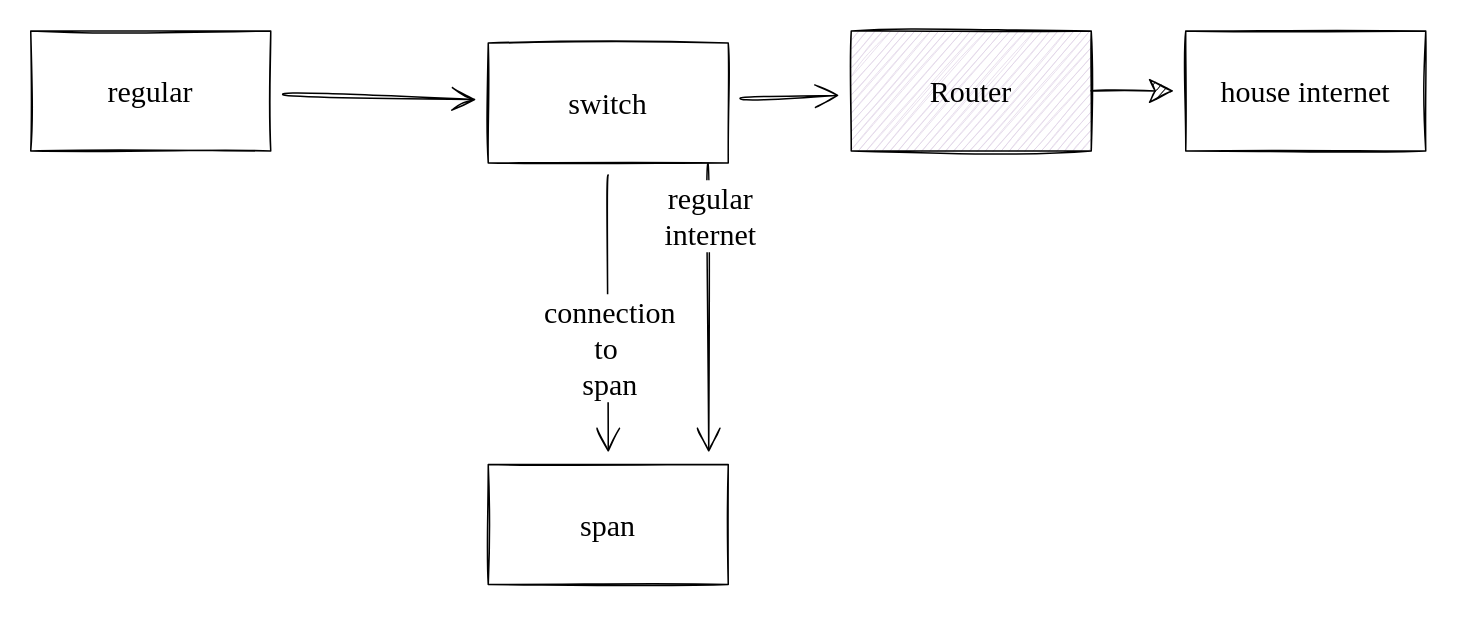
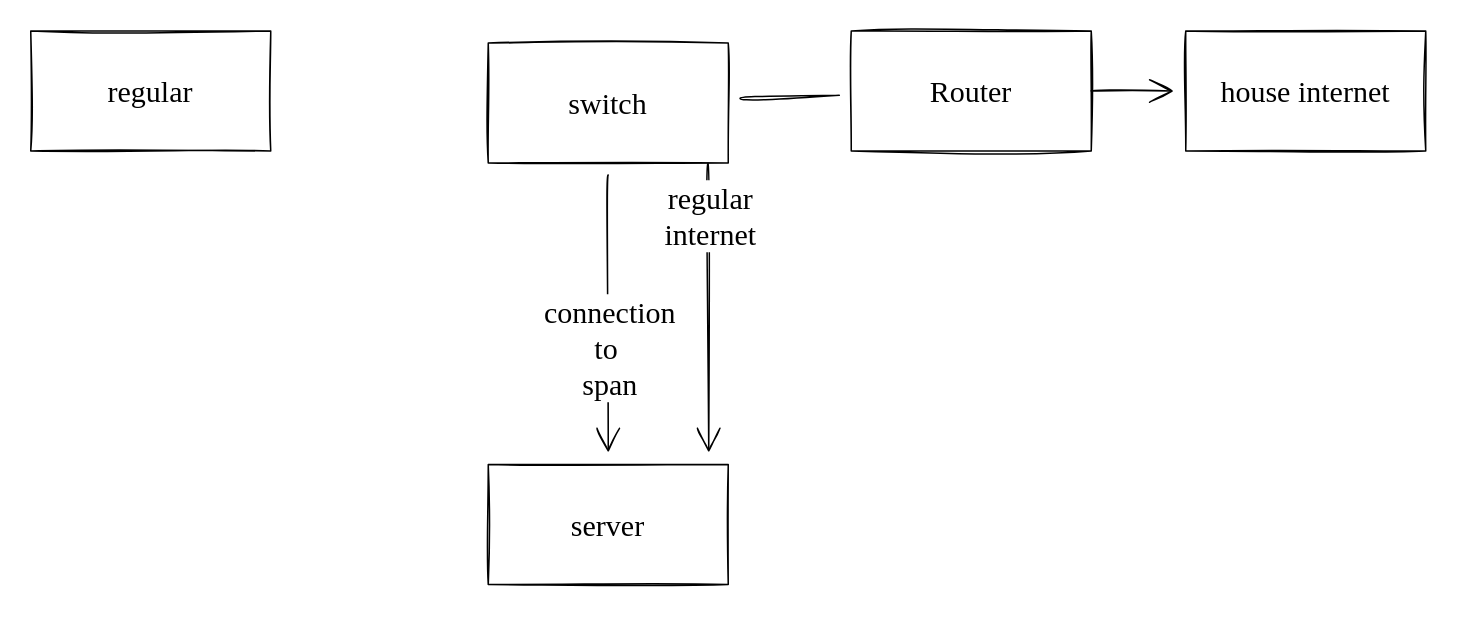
(971, 91) -> (971, 91)
(1153, 91) -> (1160, 91)
(833, 95) -> (834, 95)
(379, 97) -> none
(608, 524) -> (608, 524)
